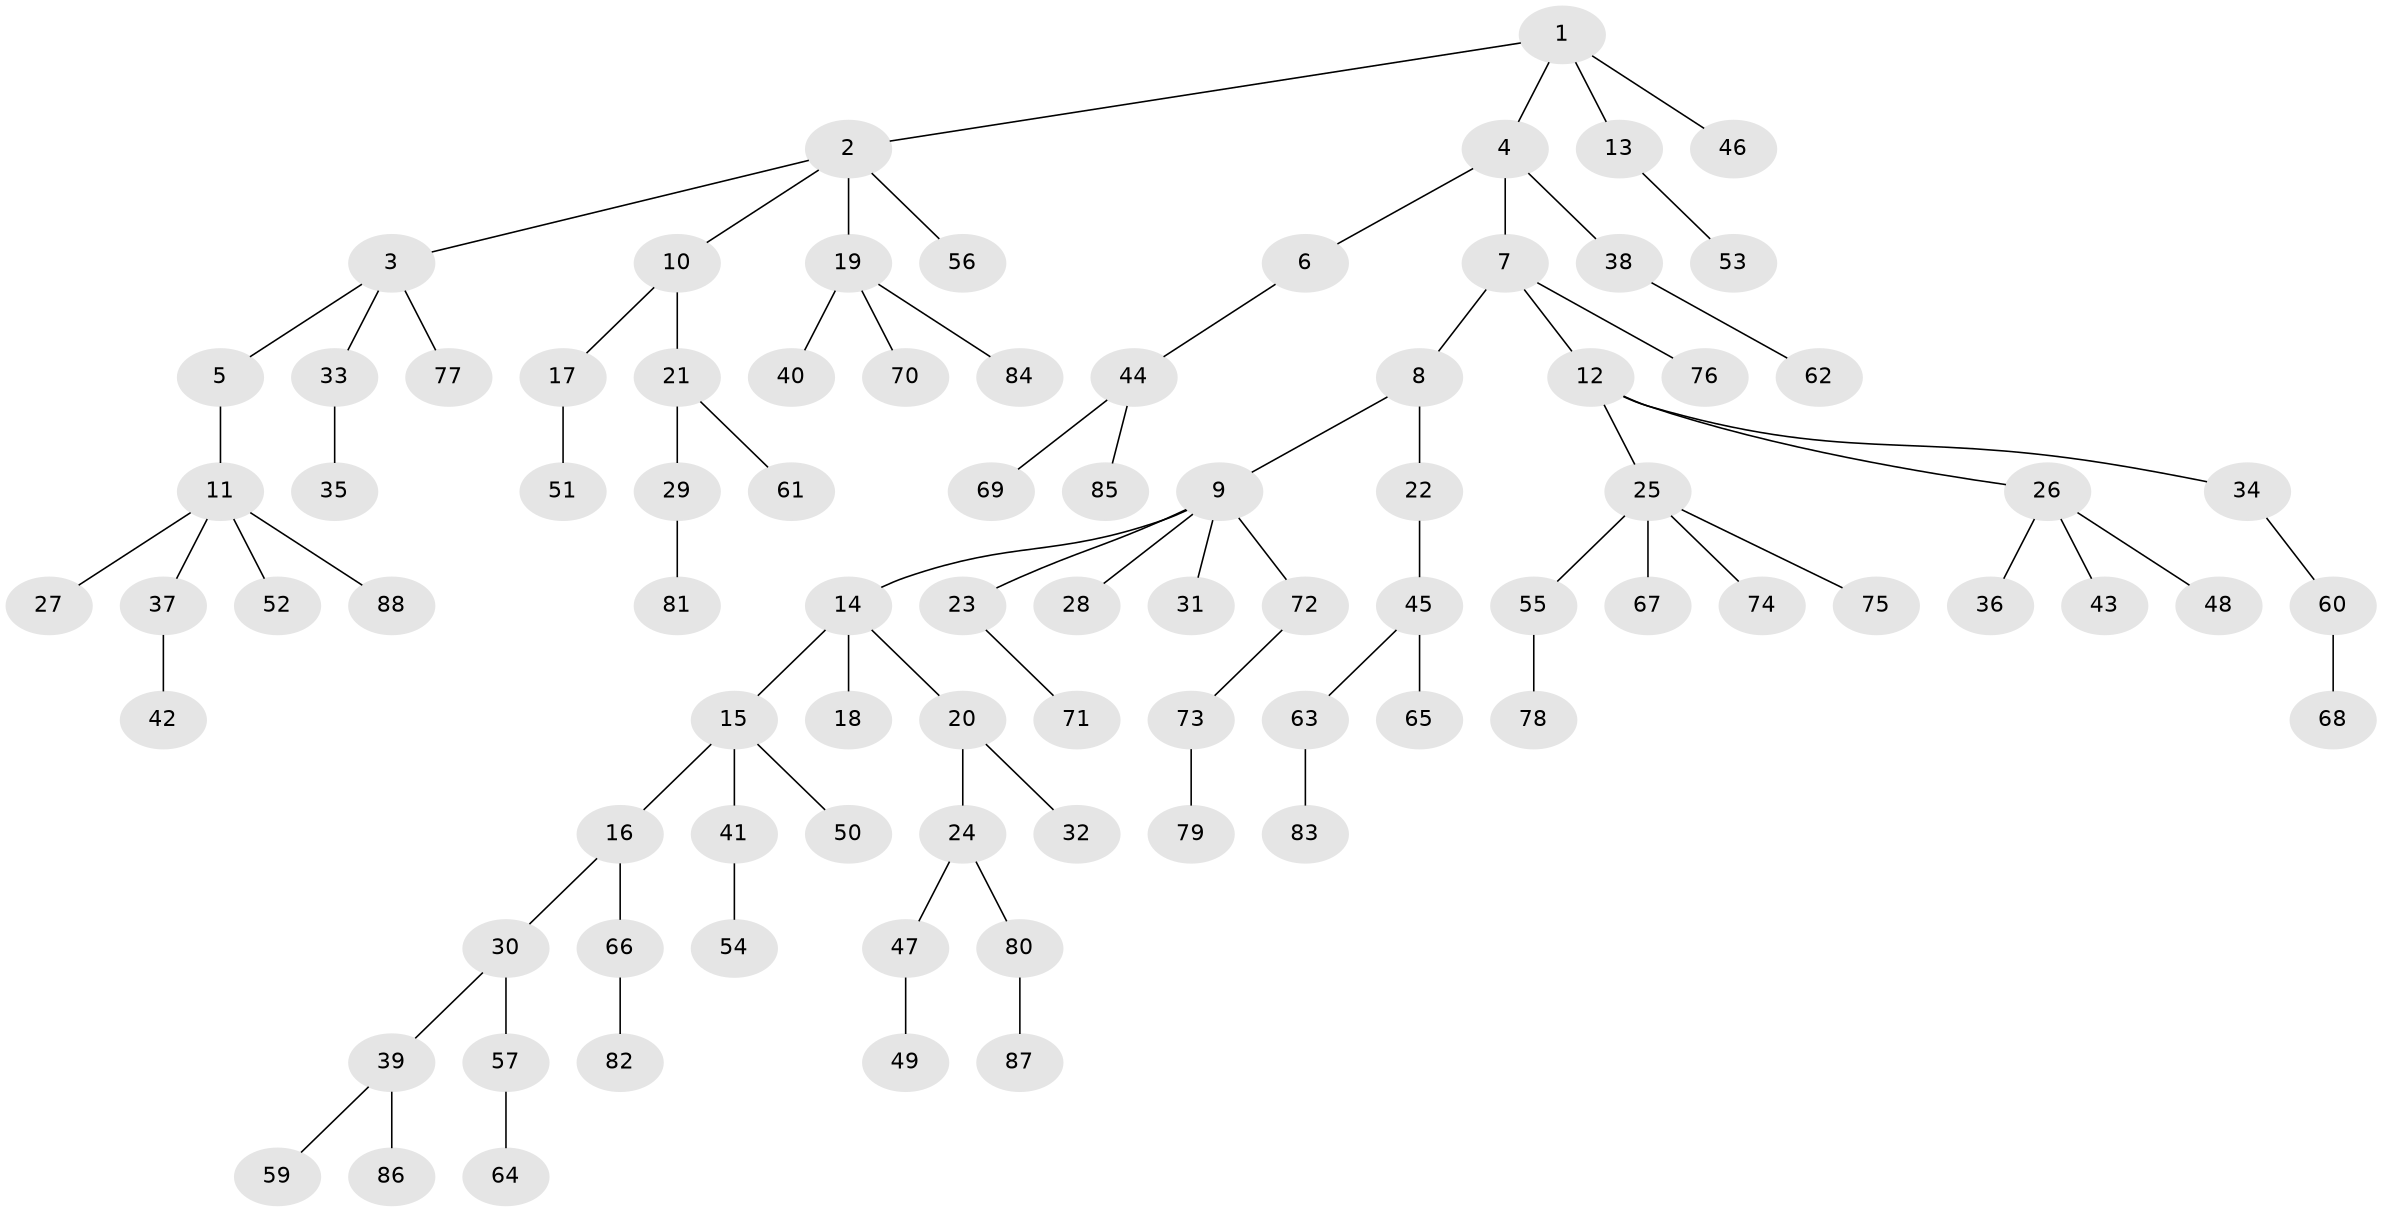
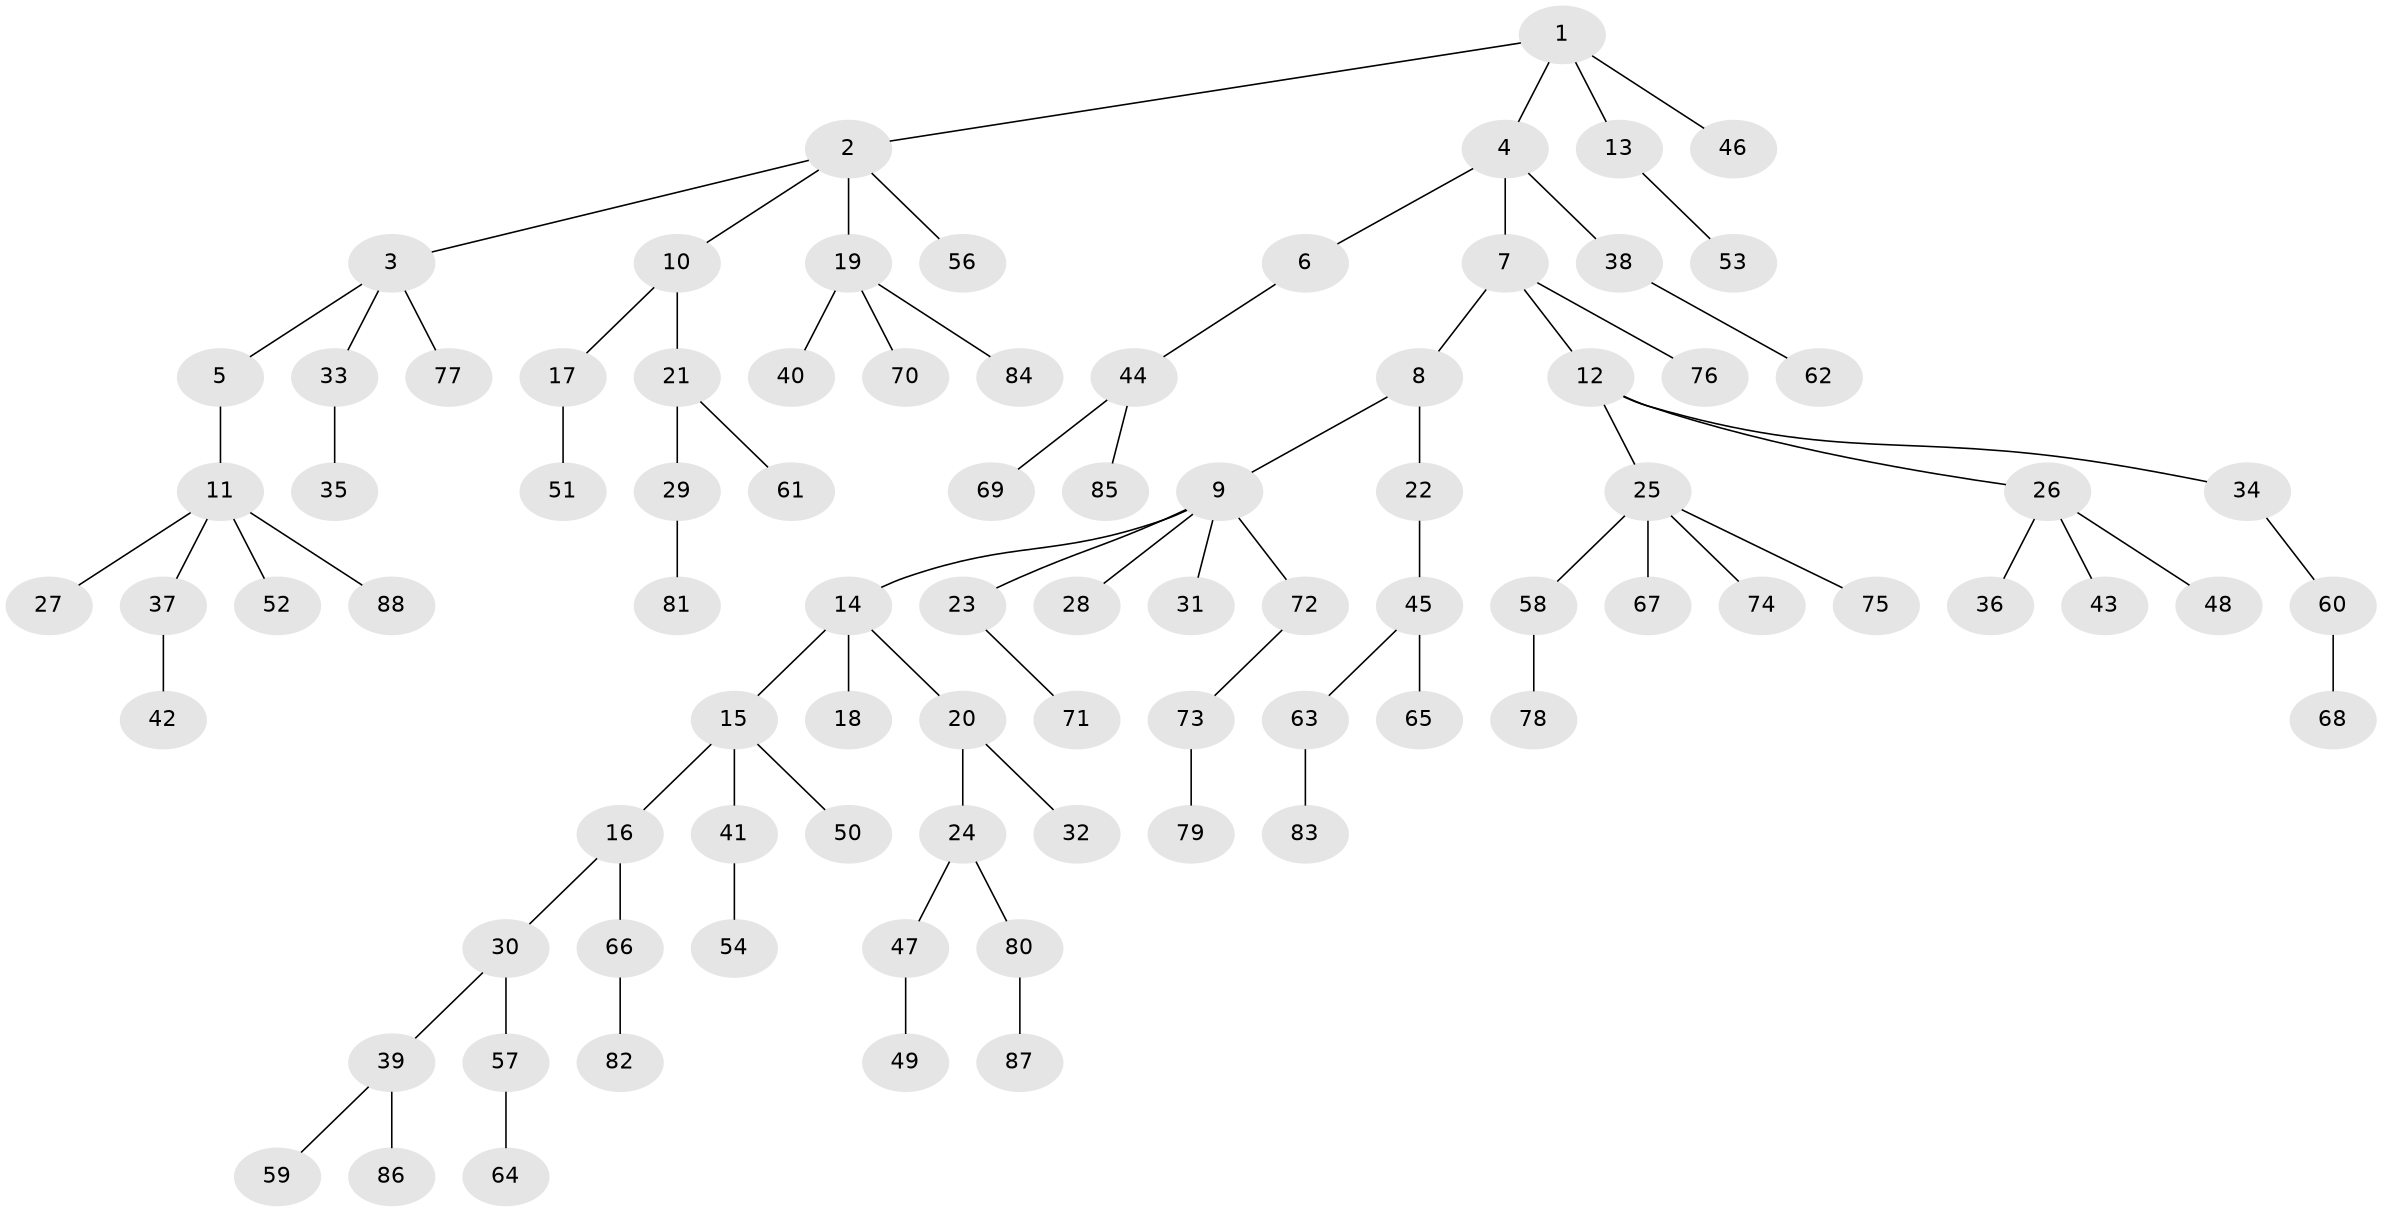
(1534, 606) -> (1534, 606)
